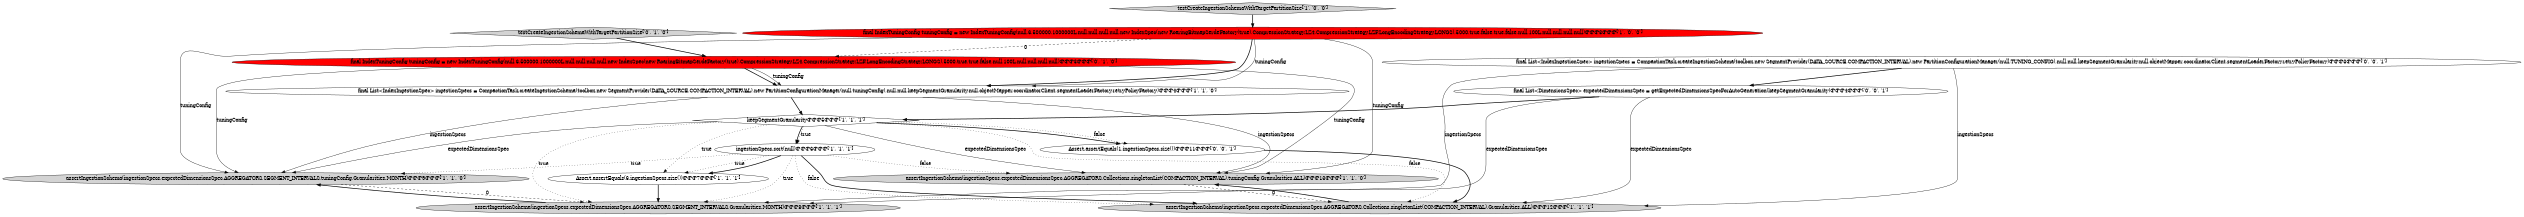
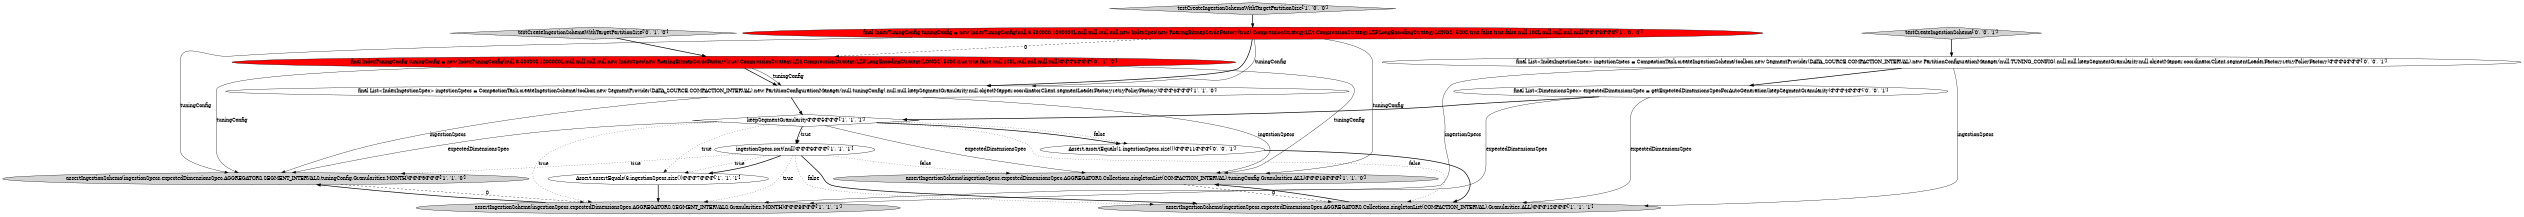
none -> (1952, 33)
